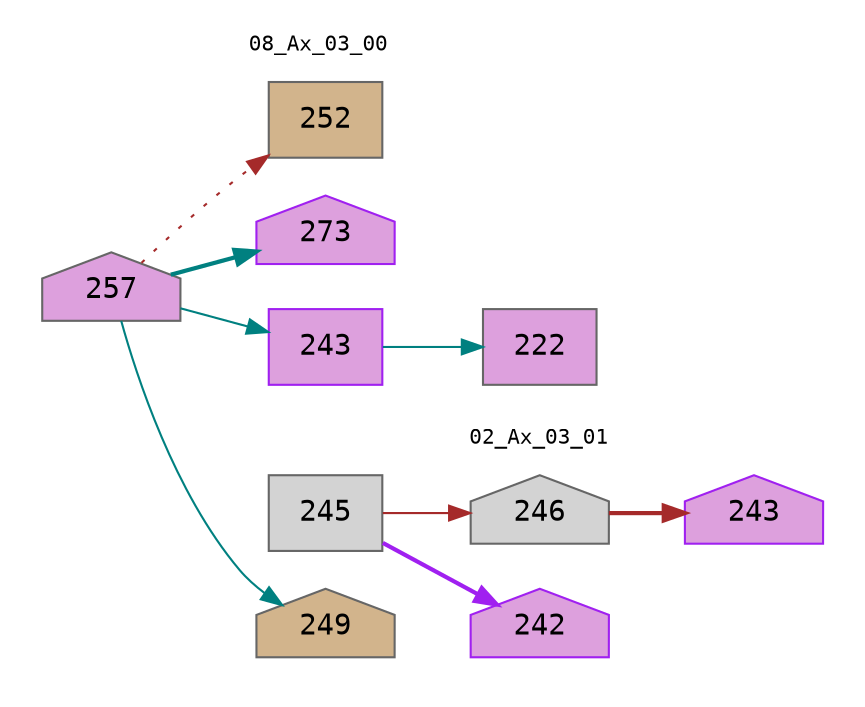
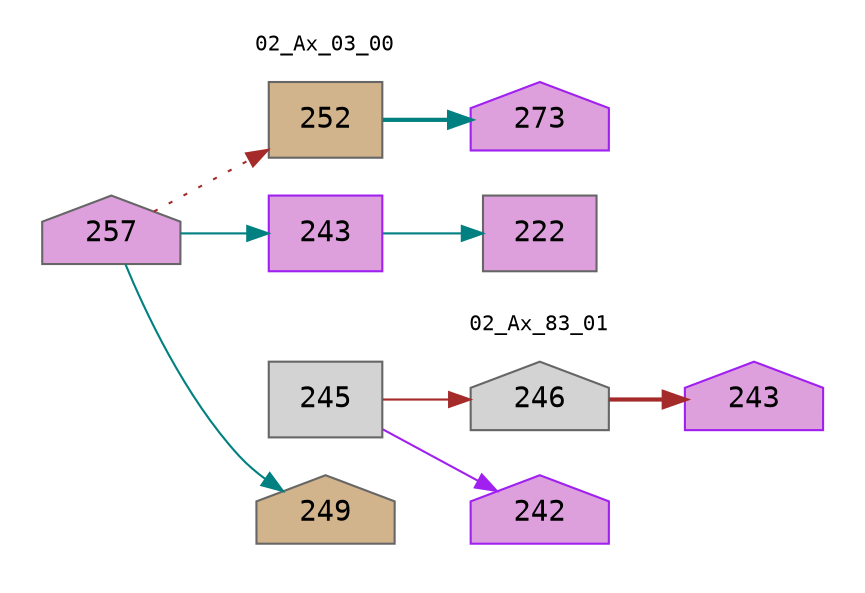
(319, 45) -> (326, 45)
(203, 266) -> (416, 120)
(540, 438) -> (540, 325)
(430, 569) -> (430, 455)
